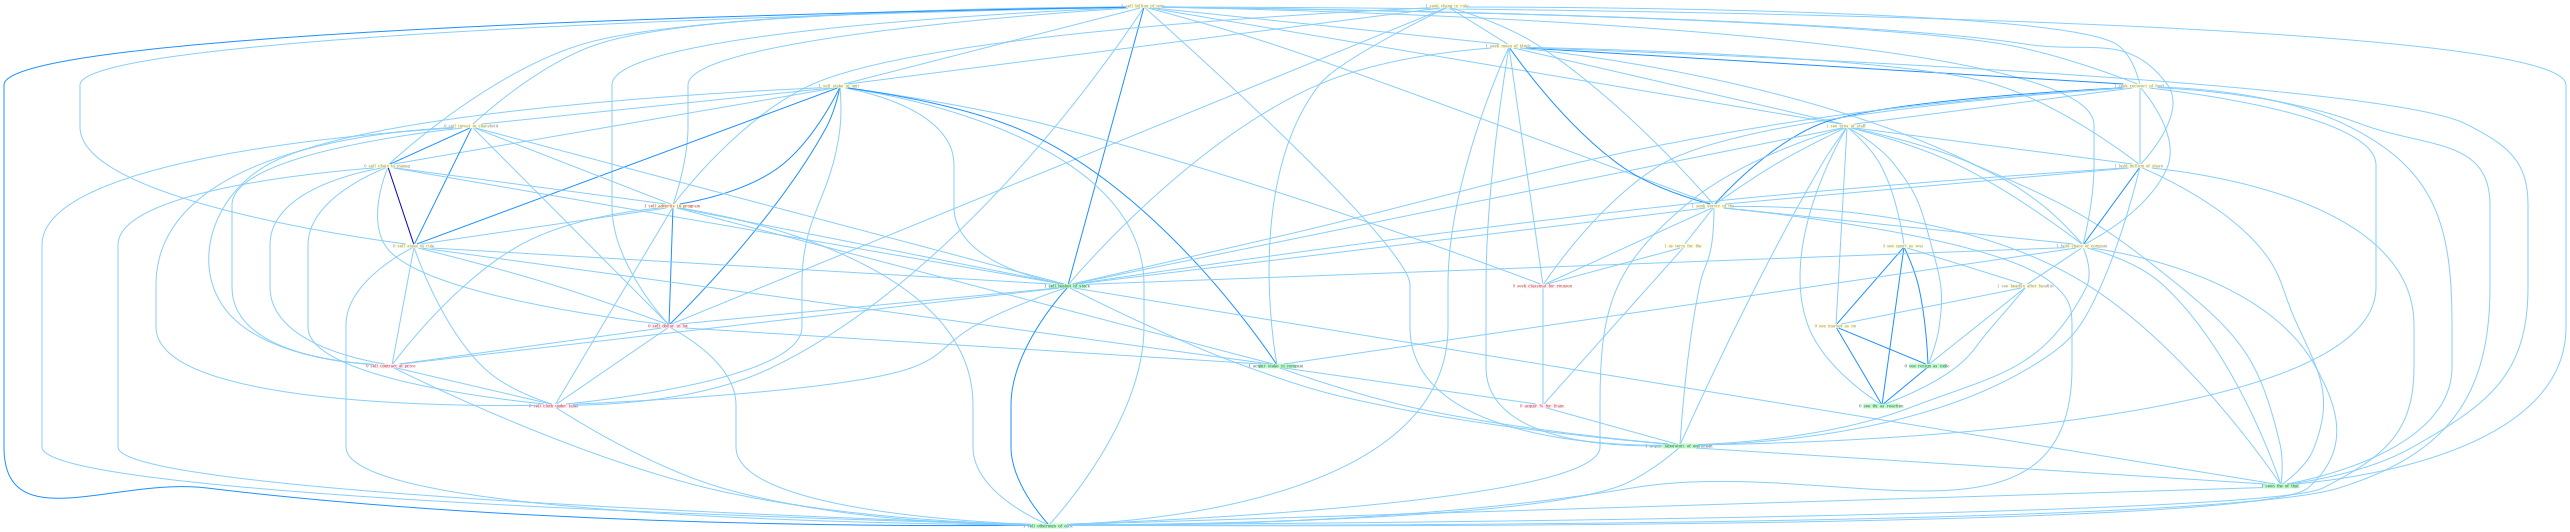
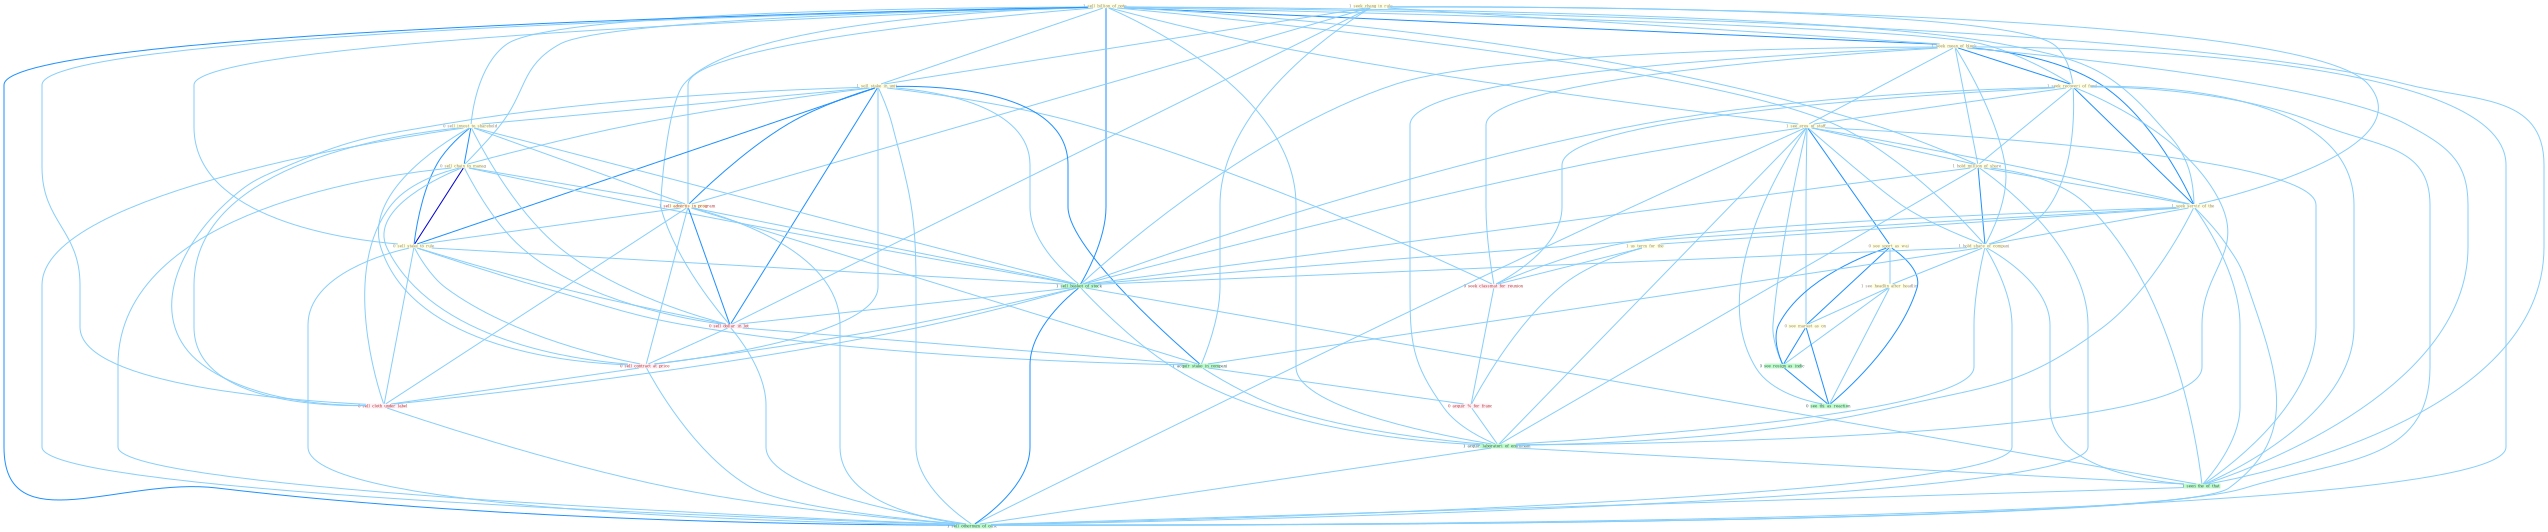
(1344, 28) -> (1530, 26)
(1886, 177) -> (1853, 192)
(612, 366) -> none
